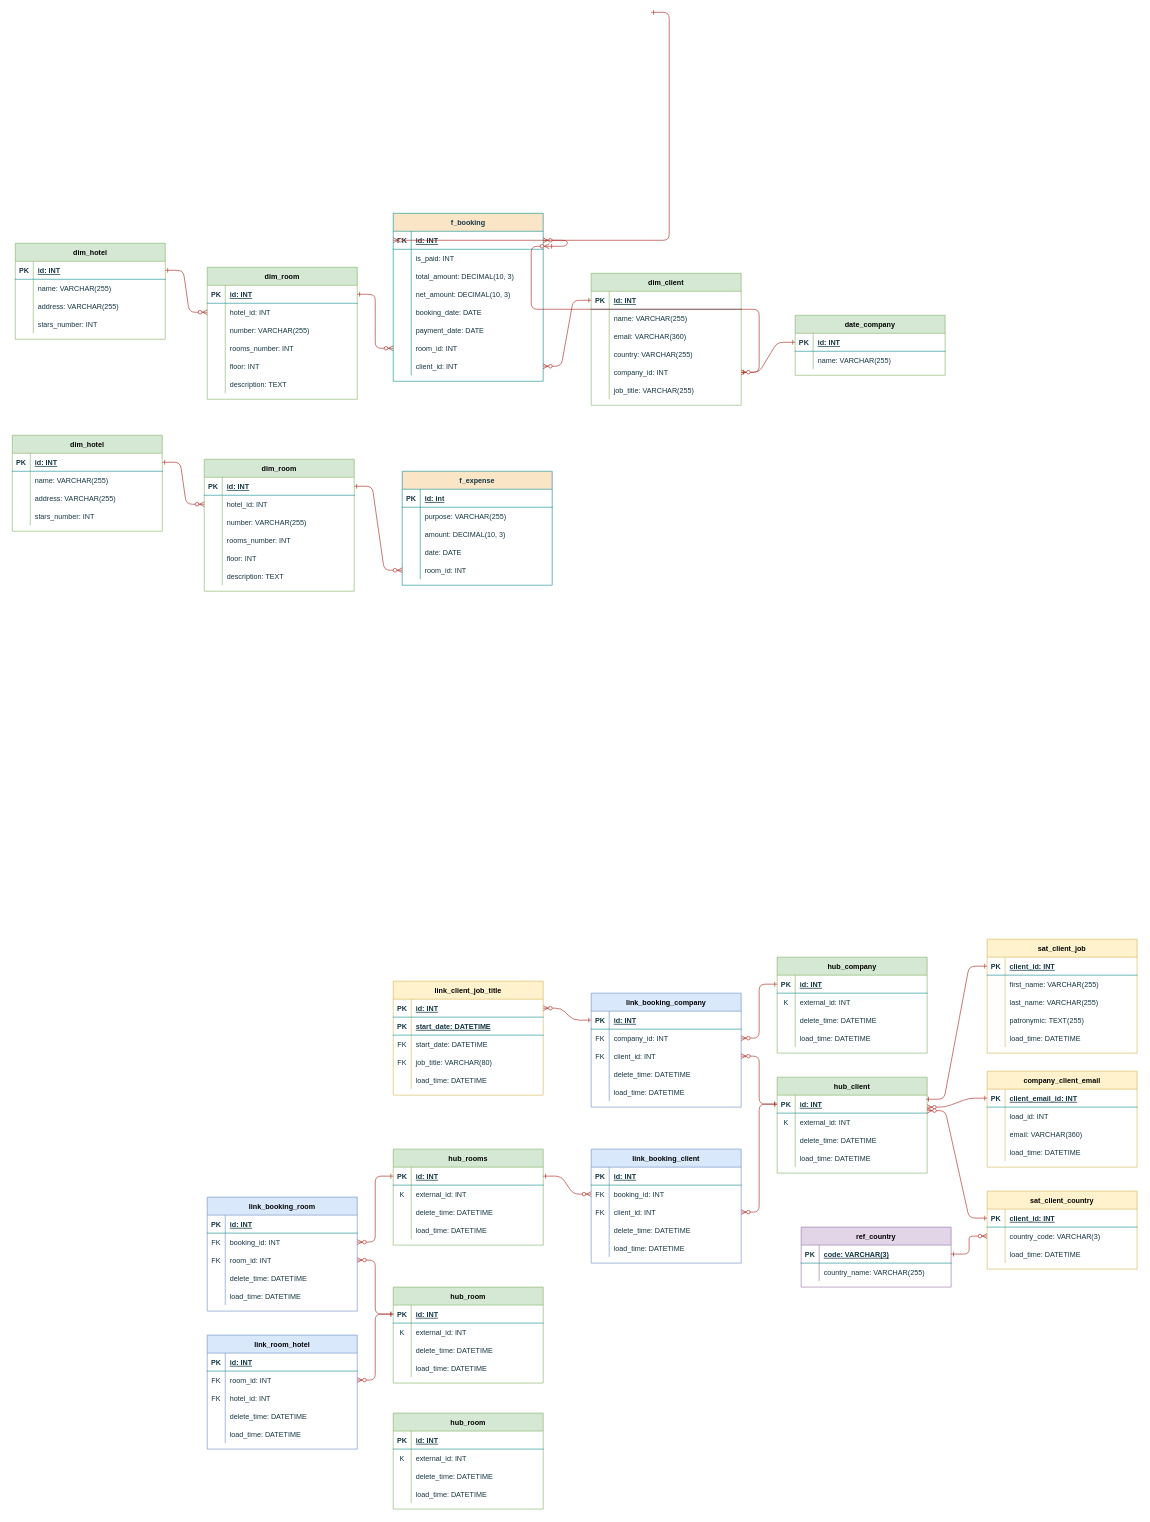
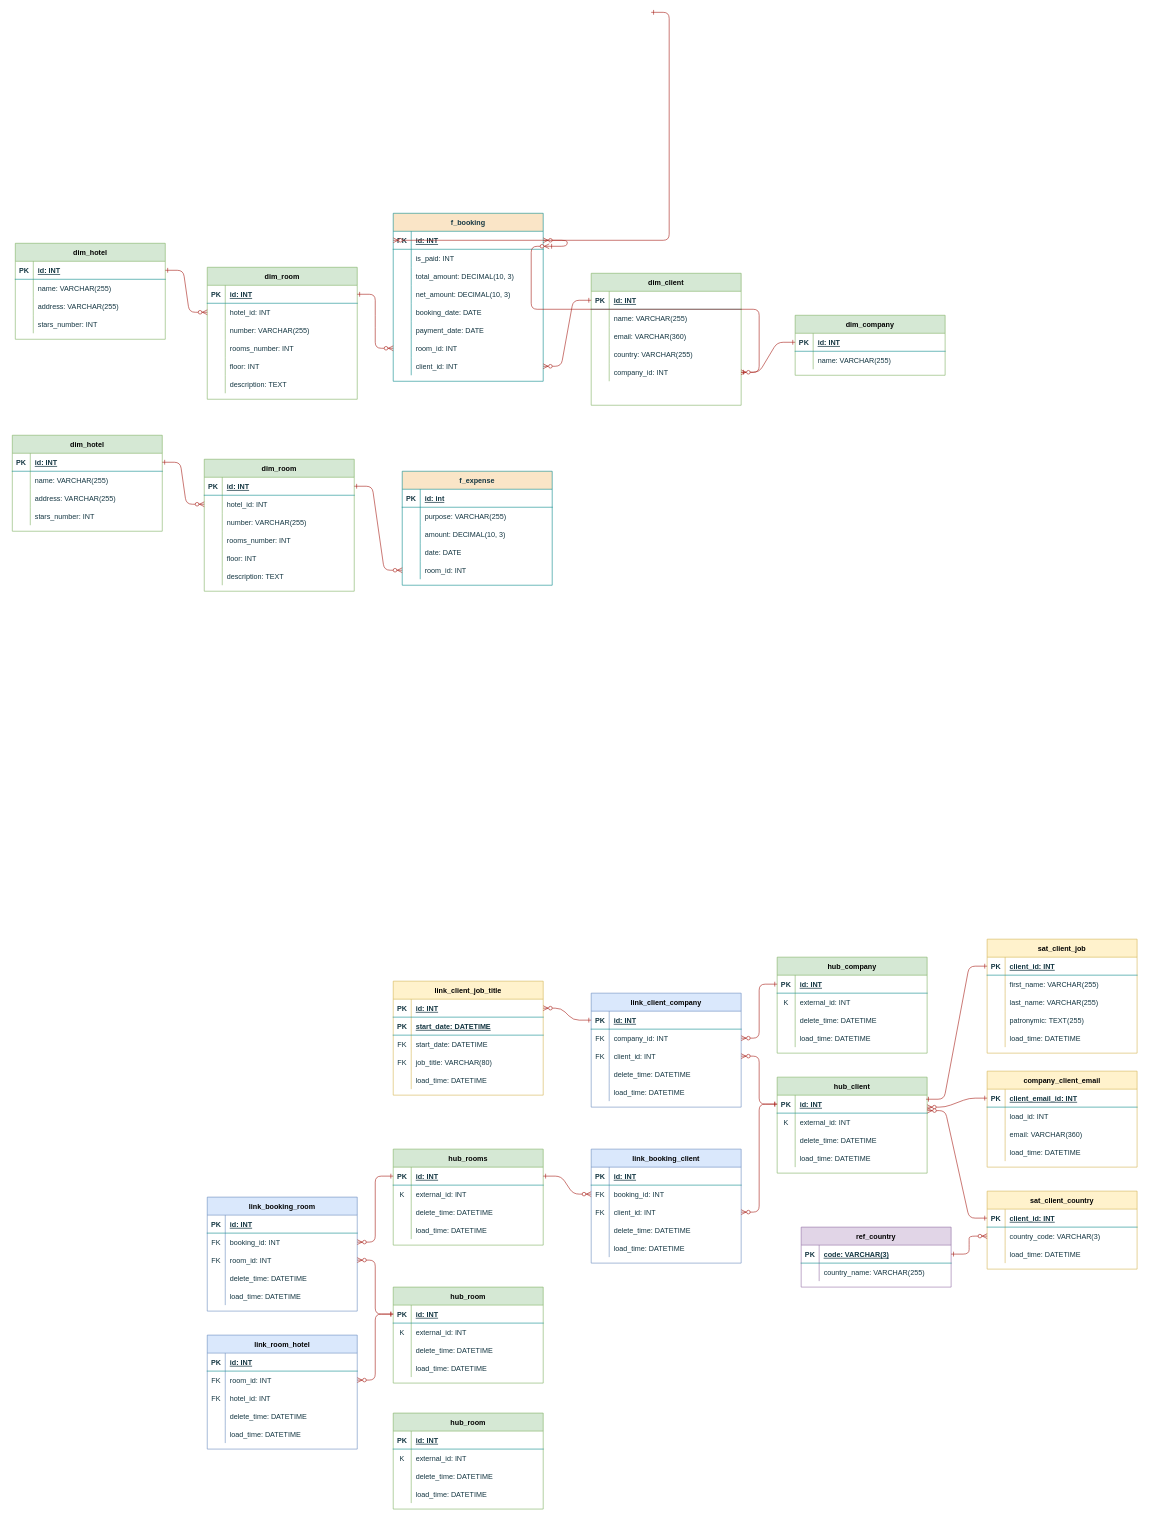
(870, 325) -> (870, 325)
(675, 390) -> none
(666, 1003) -> (666, 1003)
